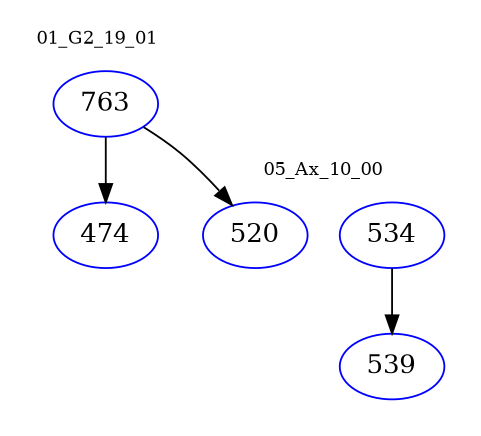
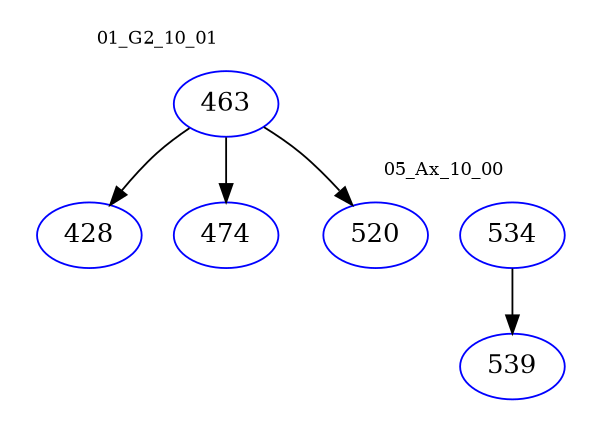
(98, 39) -> (158, 39)
(106, 104) -> (226, 104)
none -> (89, 235)
